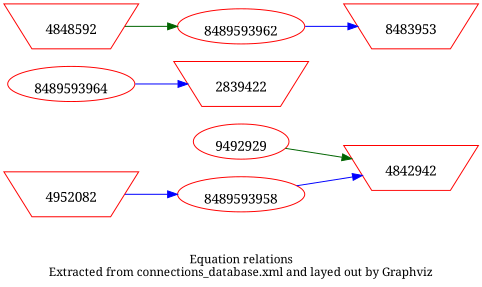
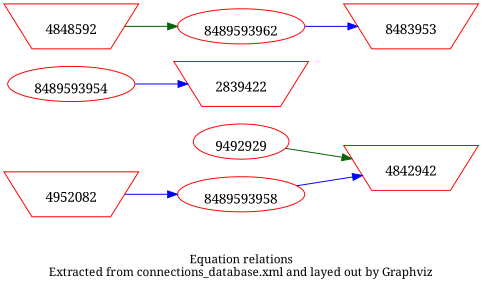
(71, 84) -> (71, 84)
